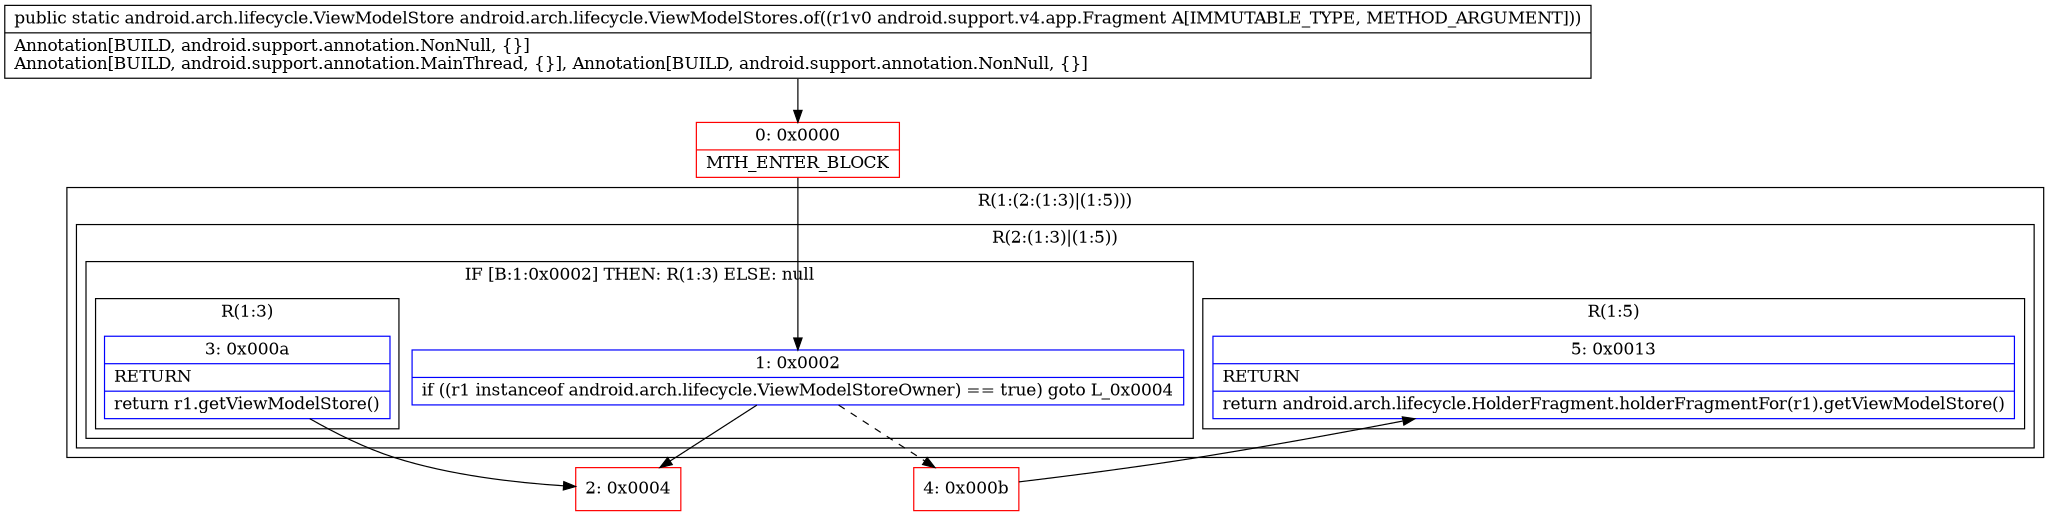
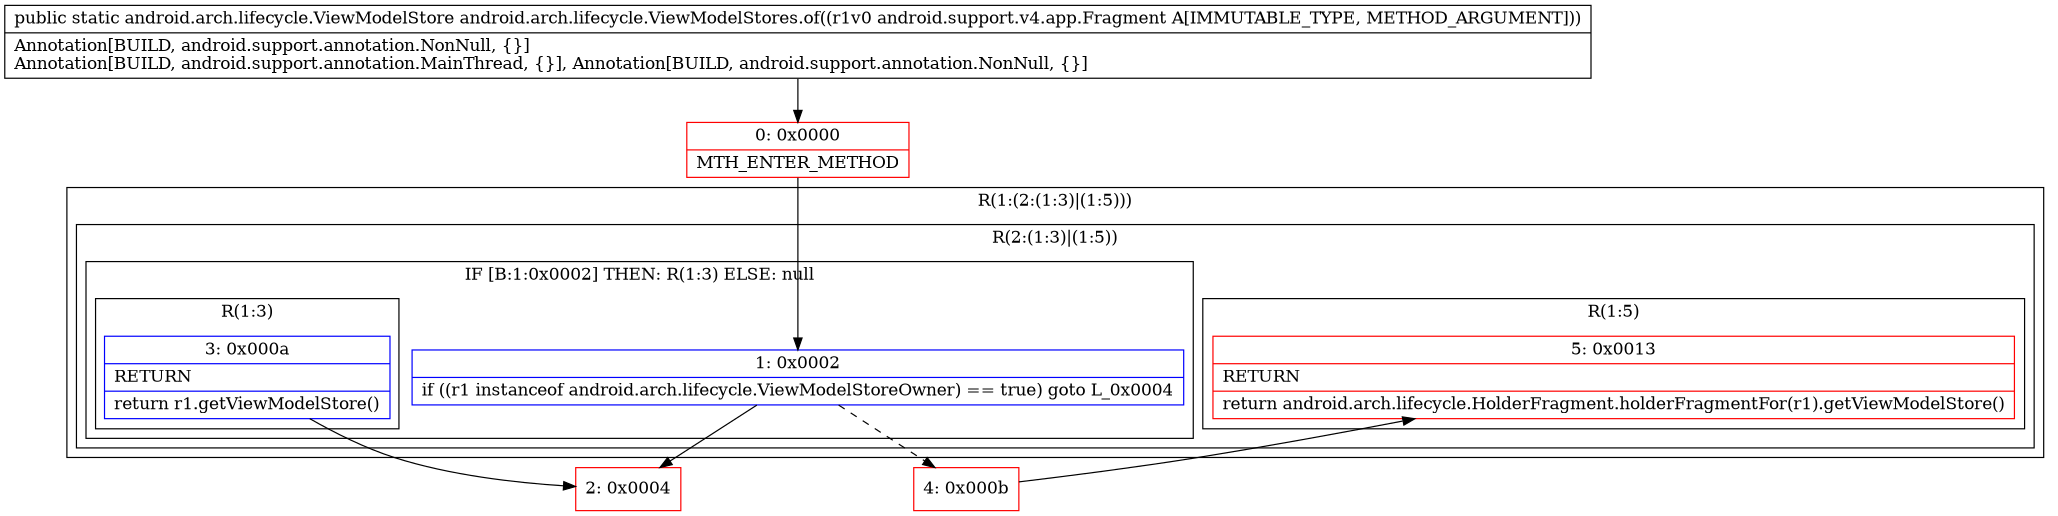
(798, 163) -> (798, 163)
(1614, 377) -> (1614, 377)
